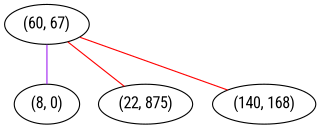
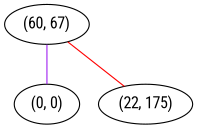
(47, 104) -> (47, 104)
(146, 104) -> (146, 104)
(264, 104) -> none
